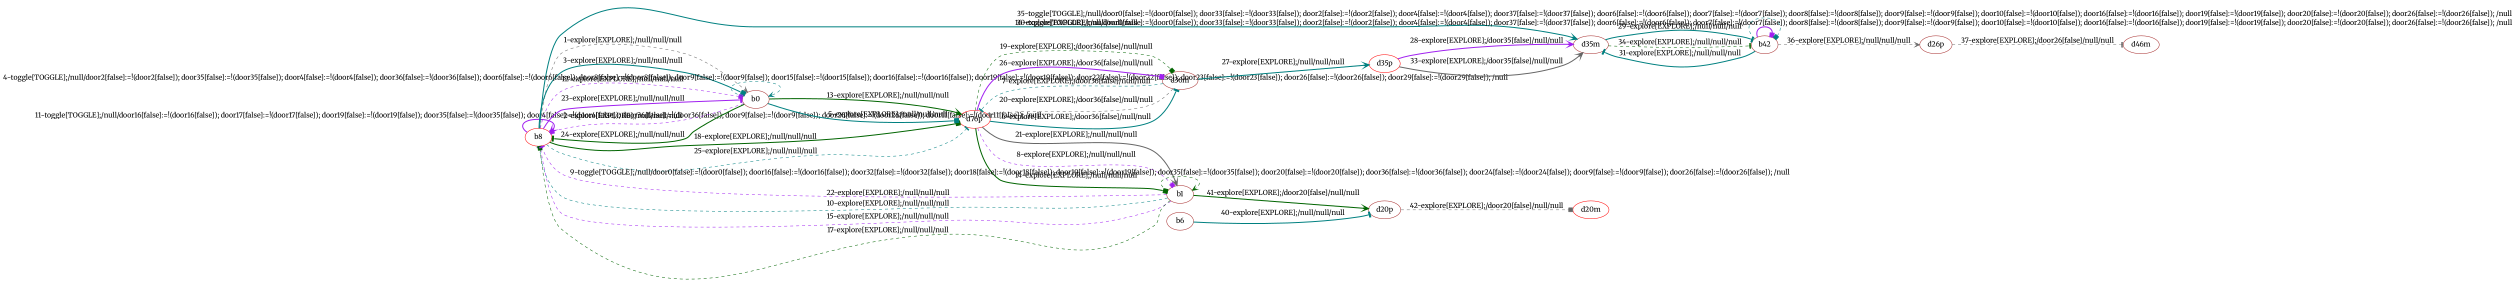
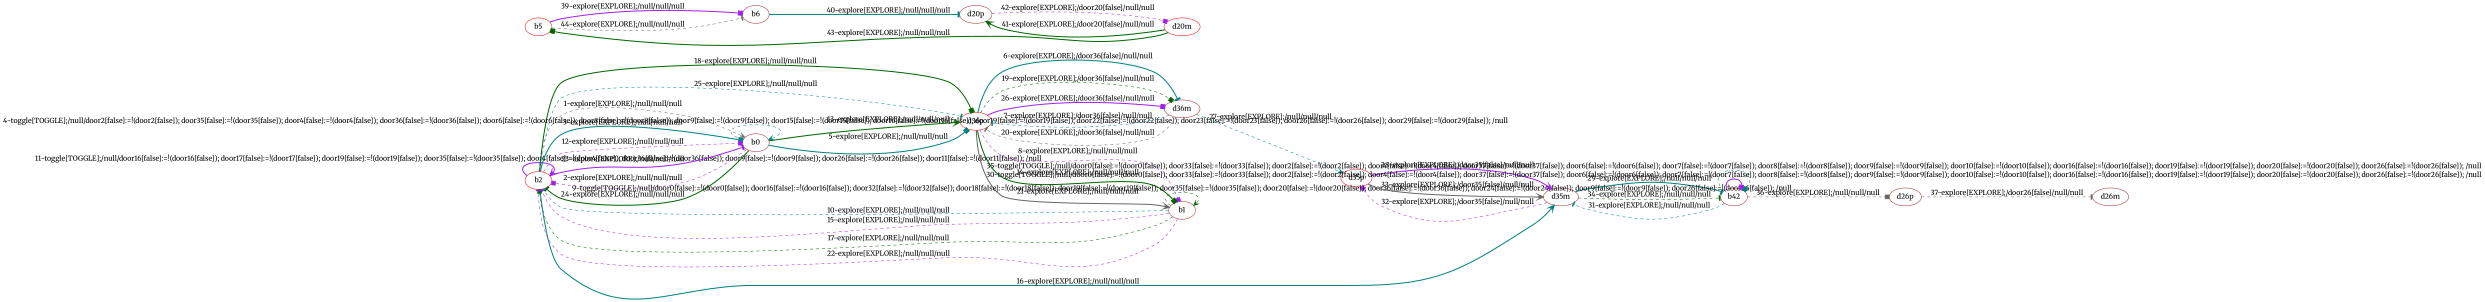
none -> (538, 27)
(1846, 45) -> (1816, 197)
(2141, 45) -> (2111, 197)
(1681, 67) -> (1650, 219)
(1281, 72) -> (1267, 143)
(974, 119) -> (976, 121)
(538, 137) -> (538, 180)
(1279, 202) -> (1077, 37)
(1484, 210) -> (1077, 12)
none -> (1452, 221)
